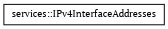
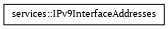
(84, 15) -> (84, 15)
